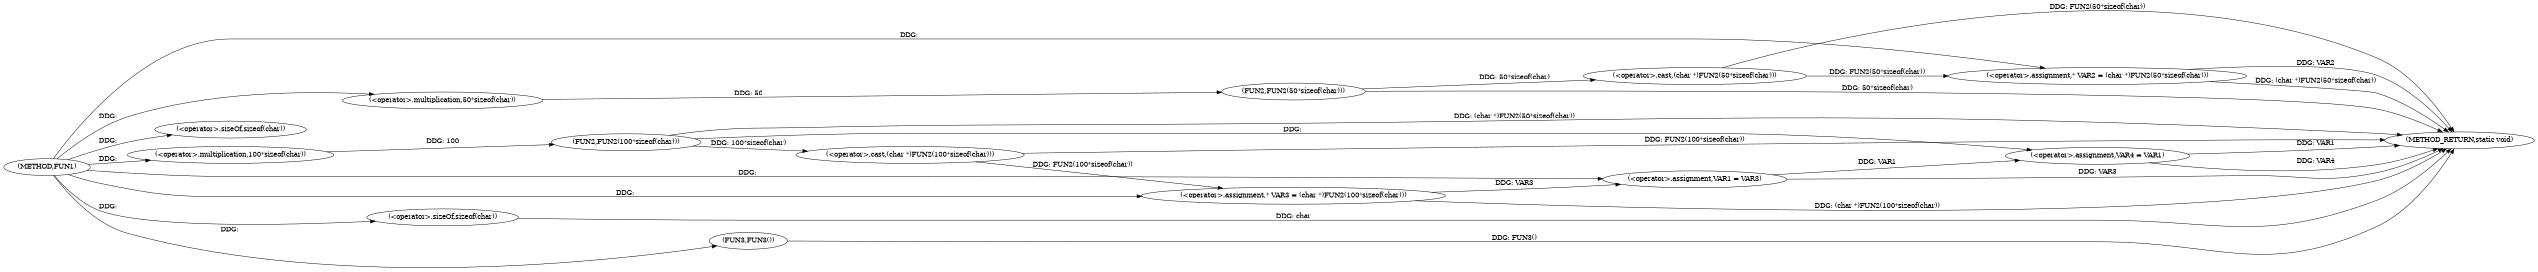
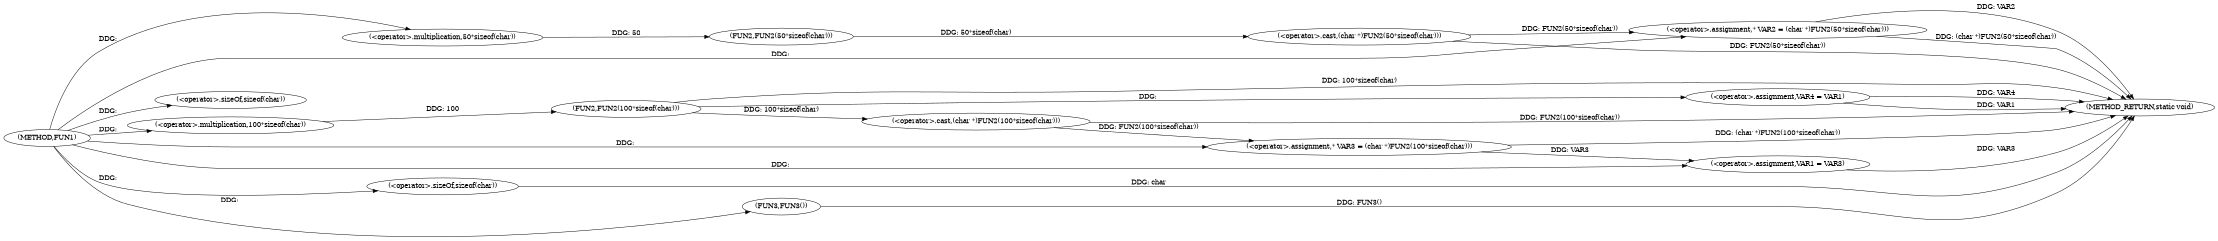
(1904, 93) -> none
(1514, 117) -> (1359, 81)
(1894, 168) -> none
